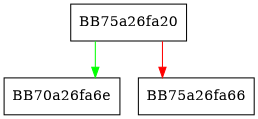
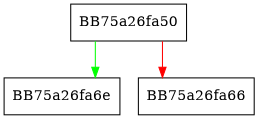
(129, 23) -> (129, 23)
(62, 96) -> (62, 96)
